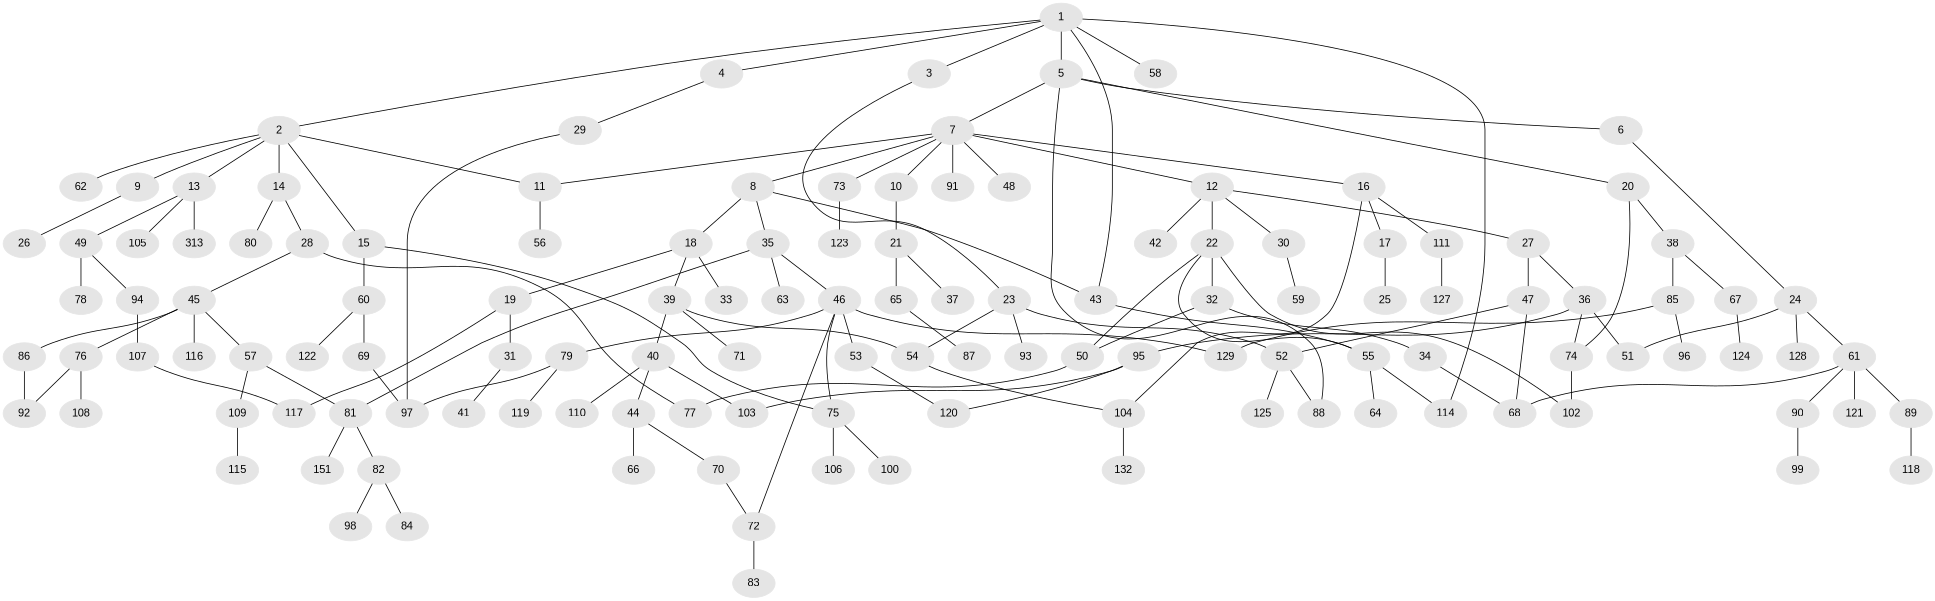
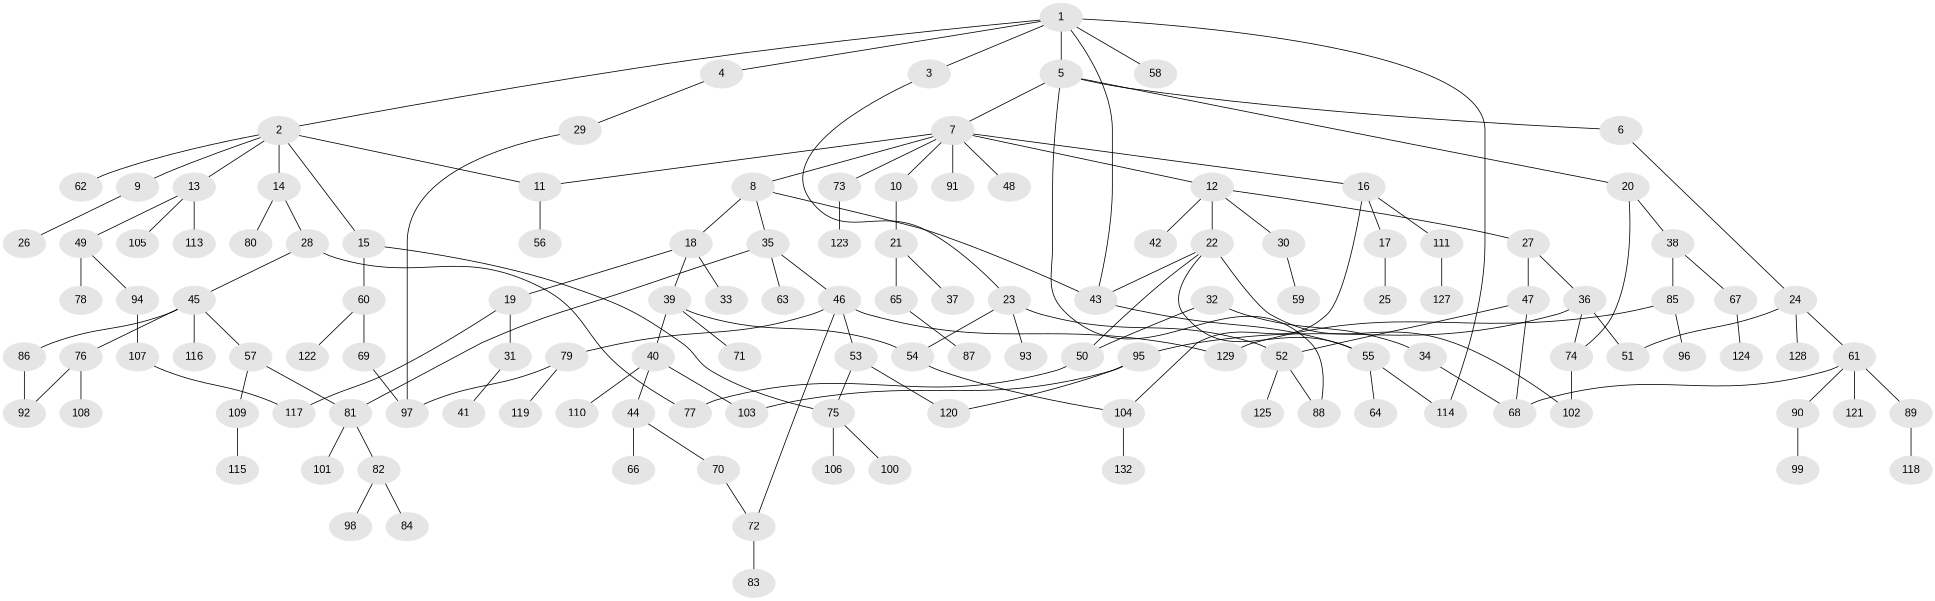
(194, 244) -> (194, 244)
(1212, 272) -> (1154, 272)
(827, 356) -> (843, 389)
(322, 470) -> (322, 470)
